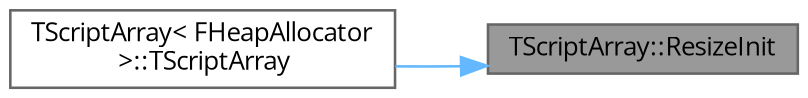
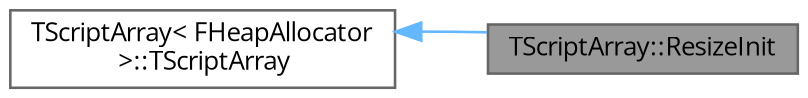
(428, 66) -> (454, 32)
